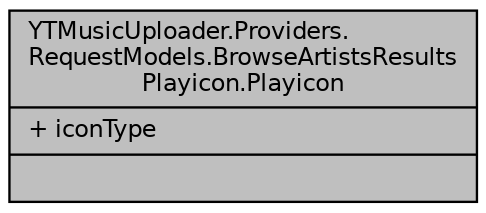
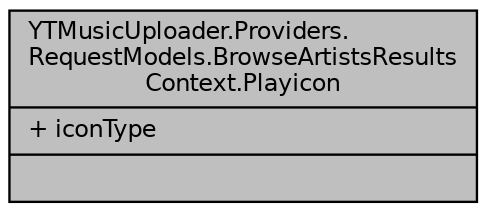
(243, 84) -> (243, 84)
